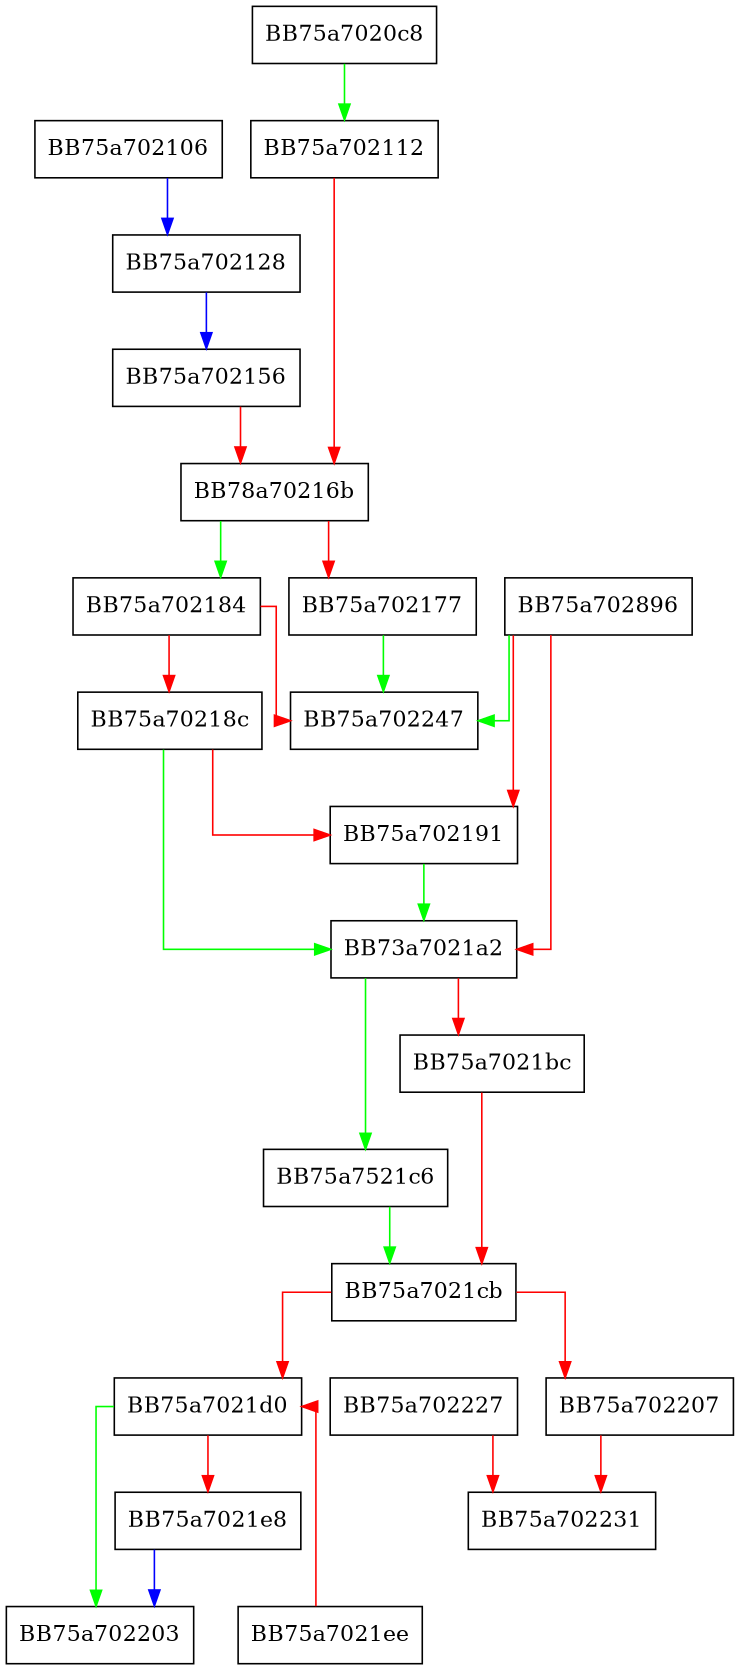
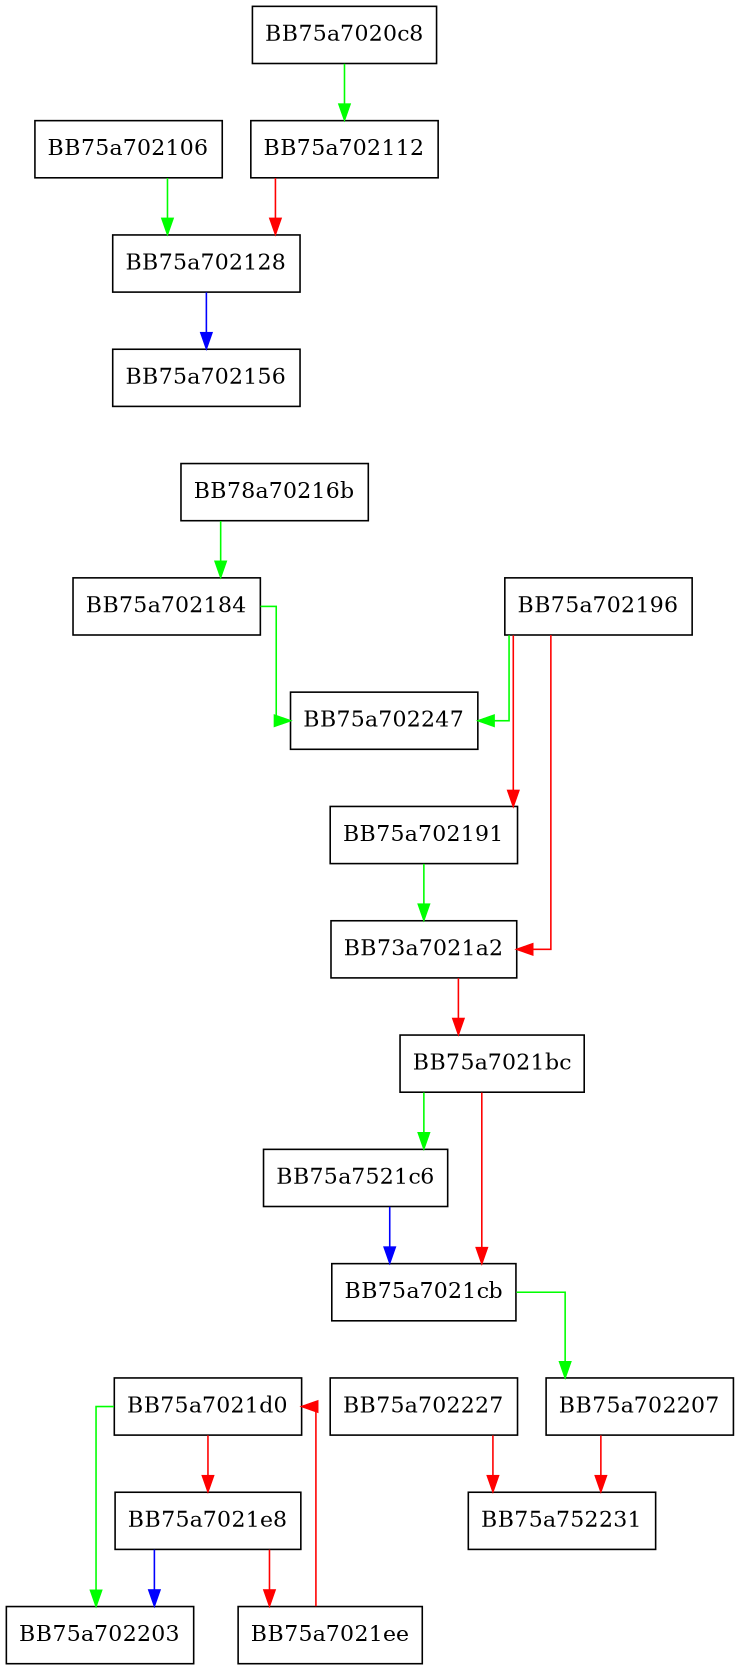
(167, 198) -> (167, 198)
(334, 313) -> (275, 198)
(241, 427) -> none
(383, 606) -> none
(598, 606) -> (598, 606)
(276, 656) -> (276, 656)
(170, 721) -> none
(366, 1056) -> (424, 1113)
(390, 1227) -> (390, 1227)
(283, 1303) -> none
(565, 1303) -> (565, 1303)
(562, 1521) -> (562, 1521)
none -> (269, 1570)
